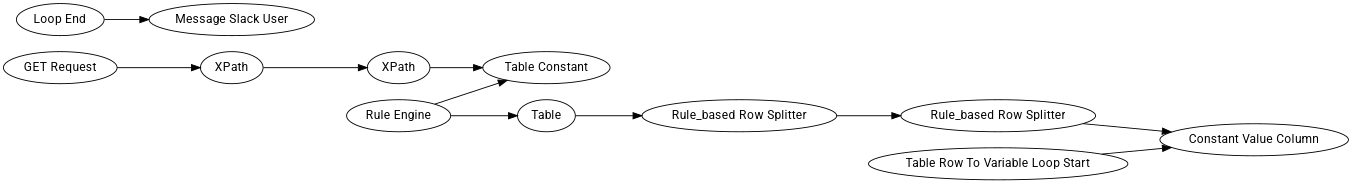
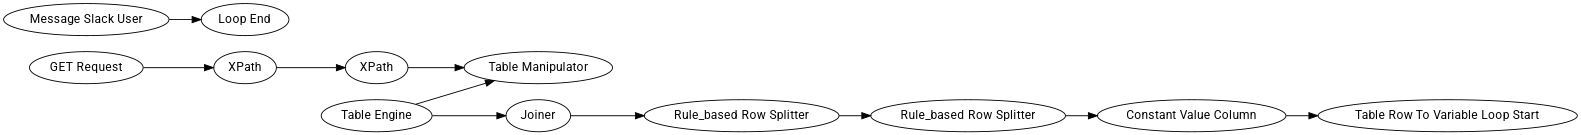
(122, 20) -> (181, 20)
(546, 68) -> (538, 68)
(399, 116) -> (377, 116)
(546, 116) -> (538, 116)
(1132, 151) -> (1297, 116)
